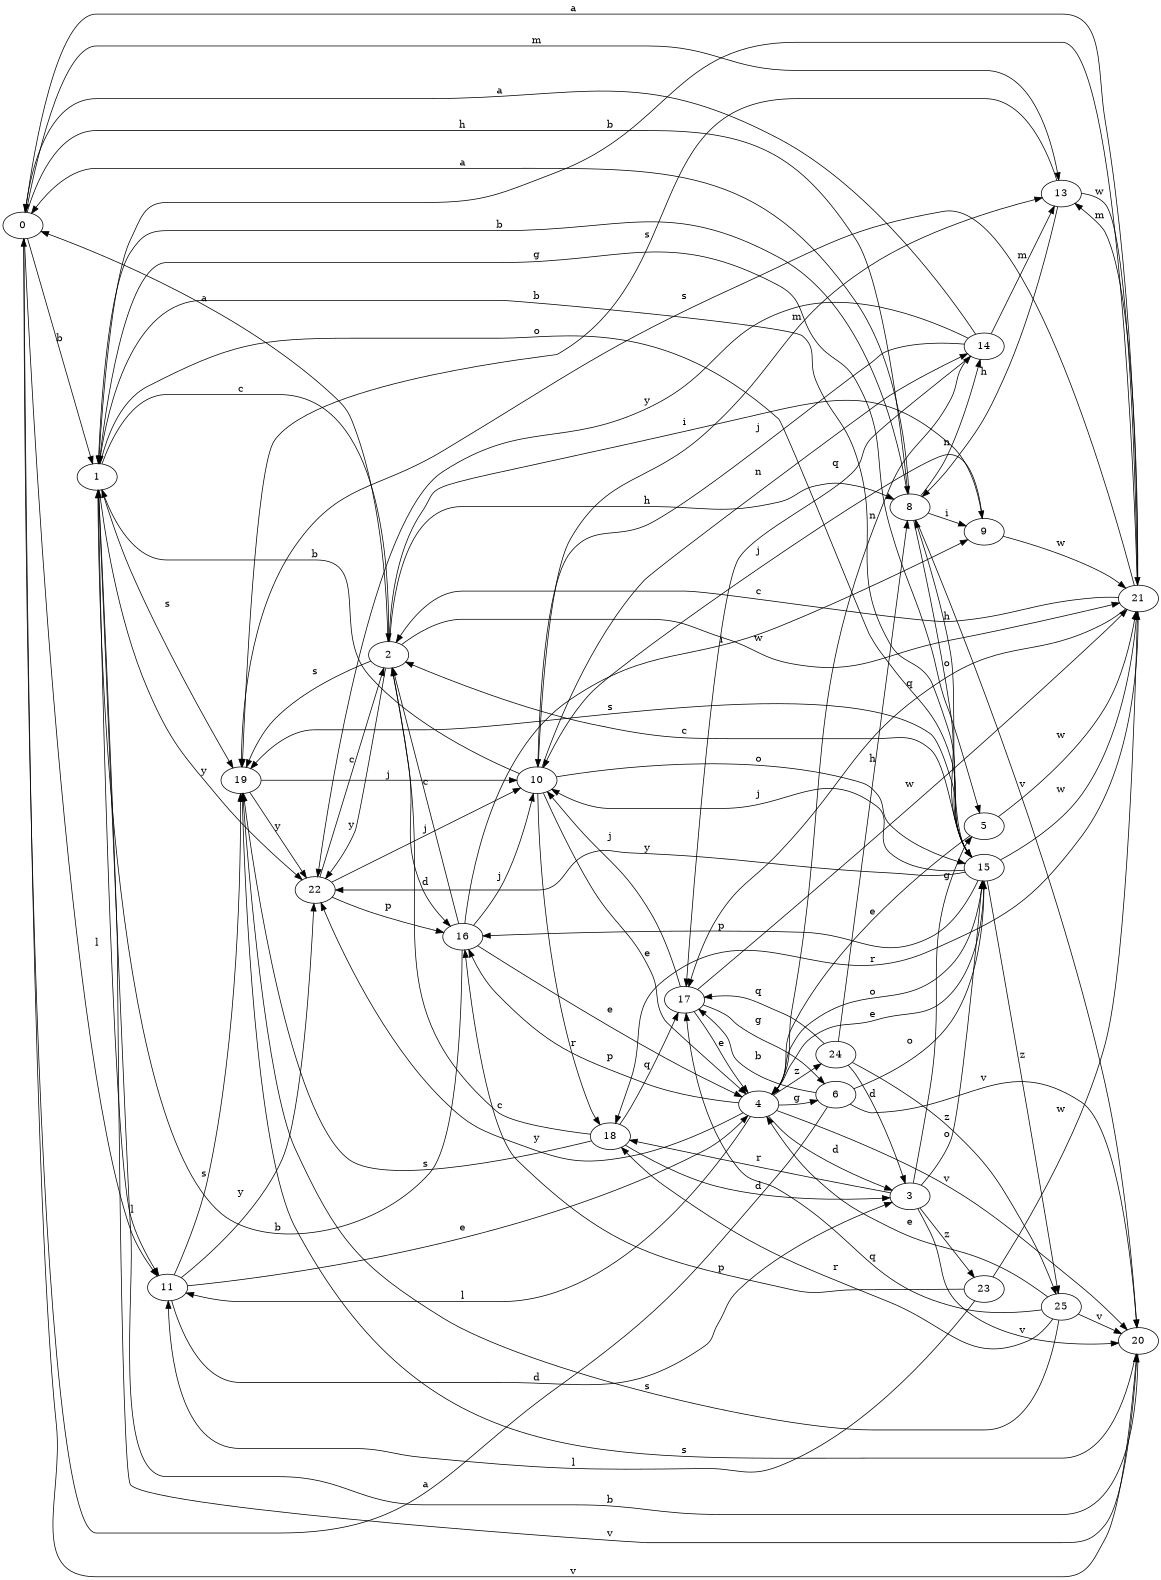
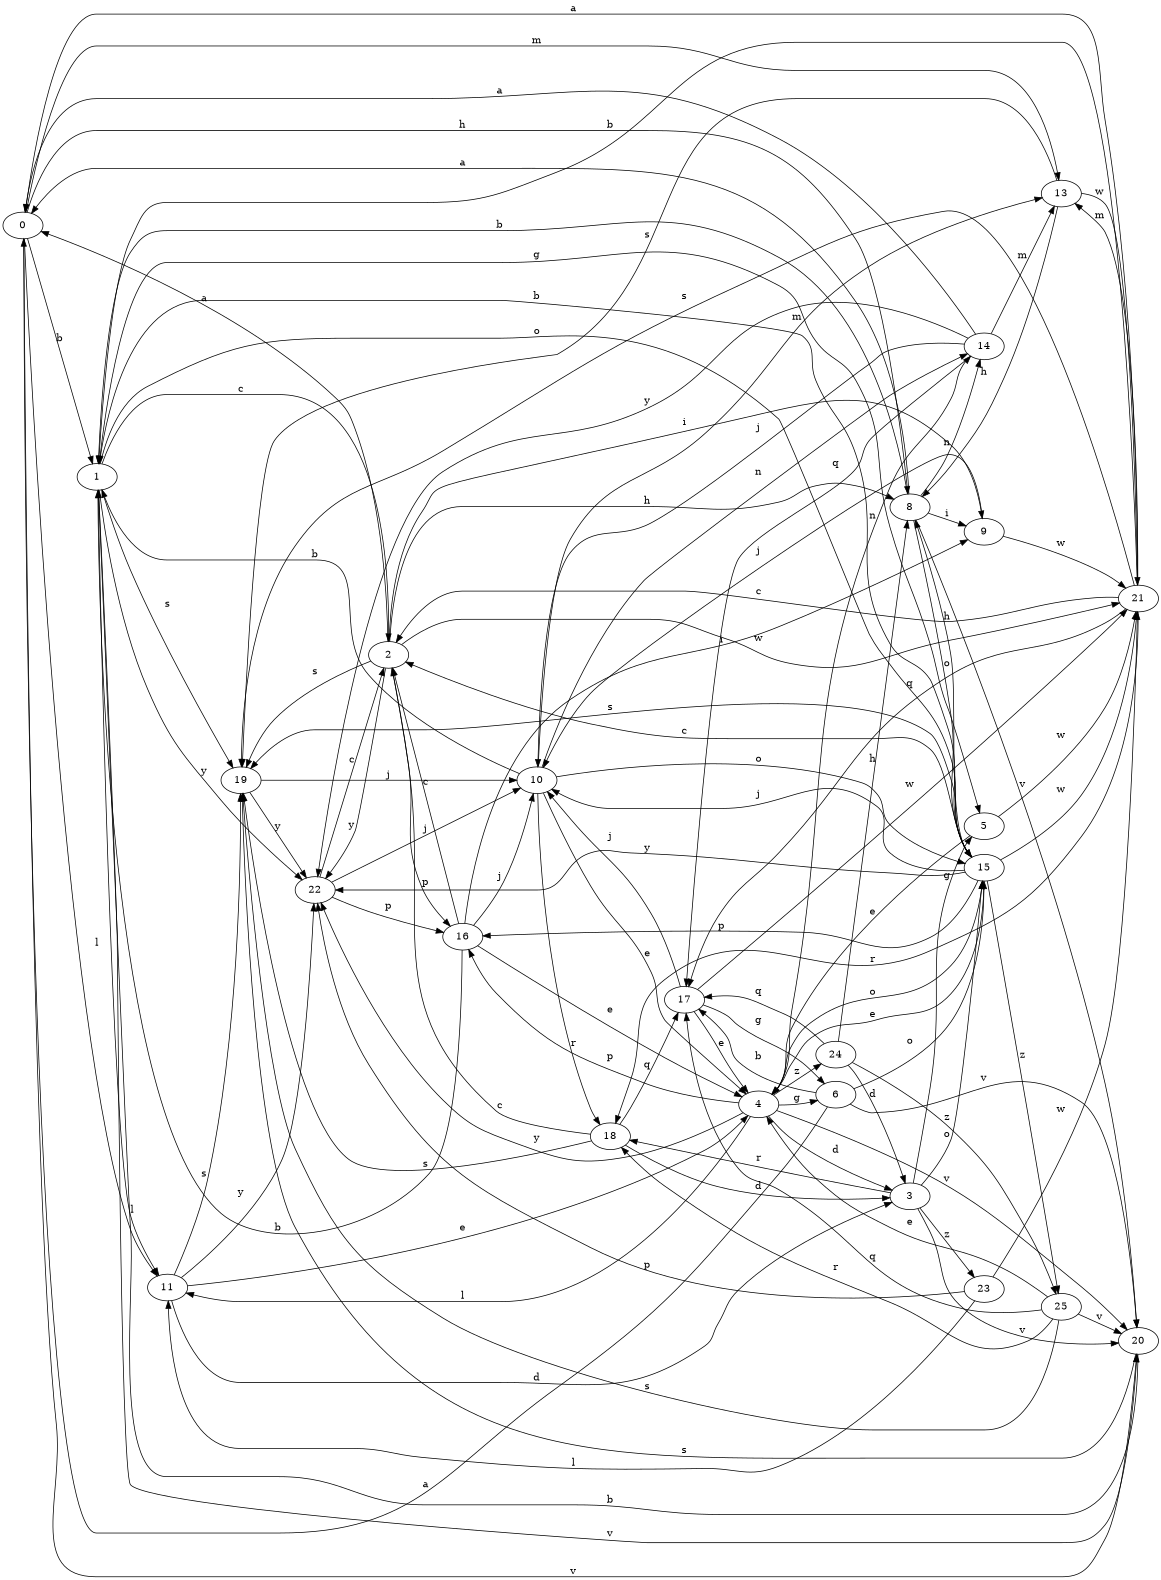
(426, 882) -> (426, 882)
(625, 1241) -> (557, 1231)
